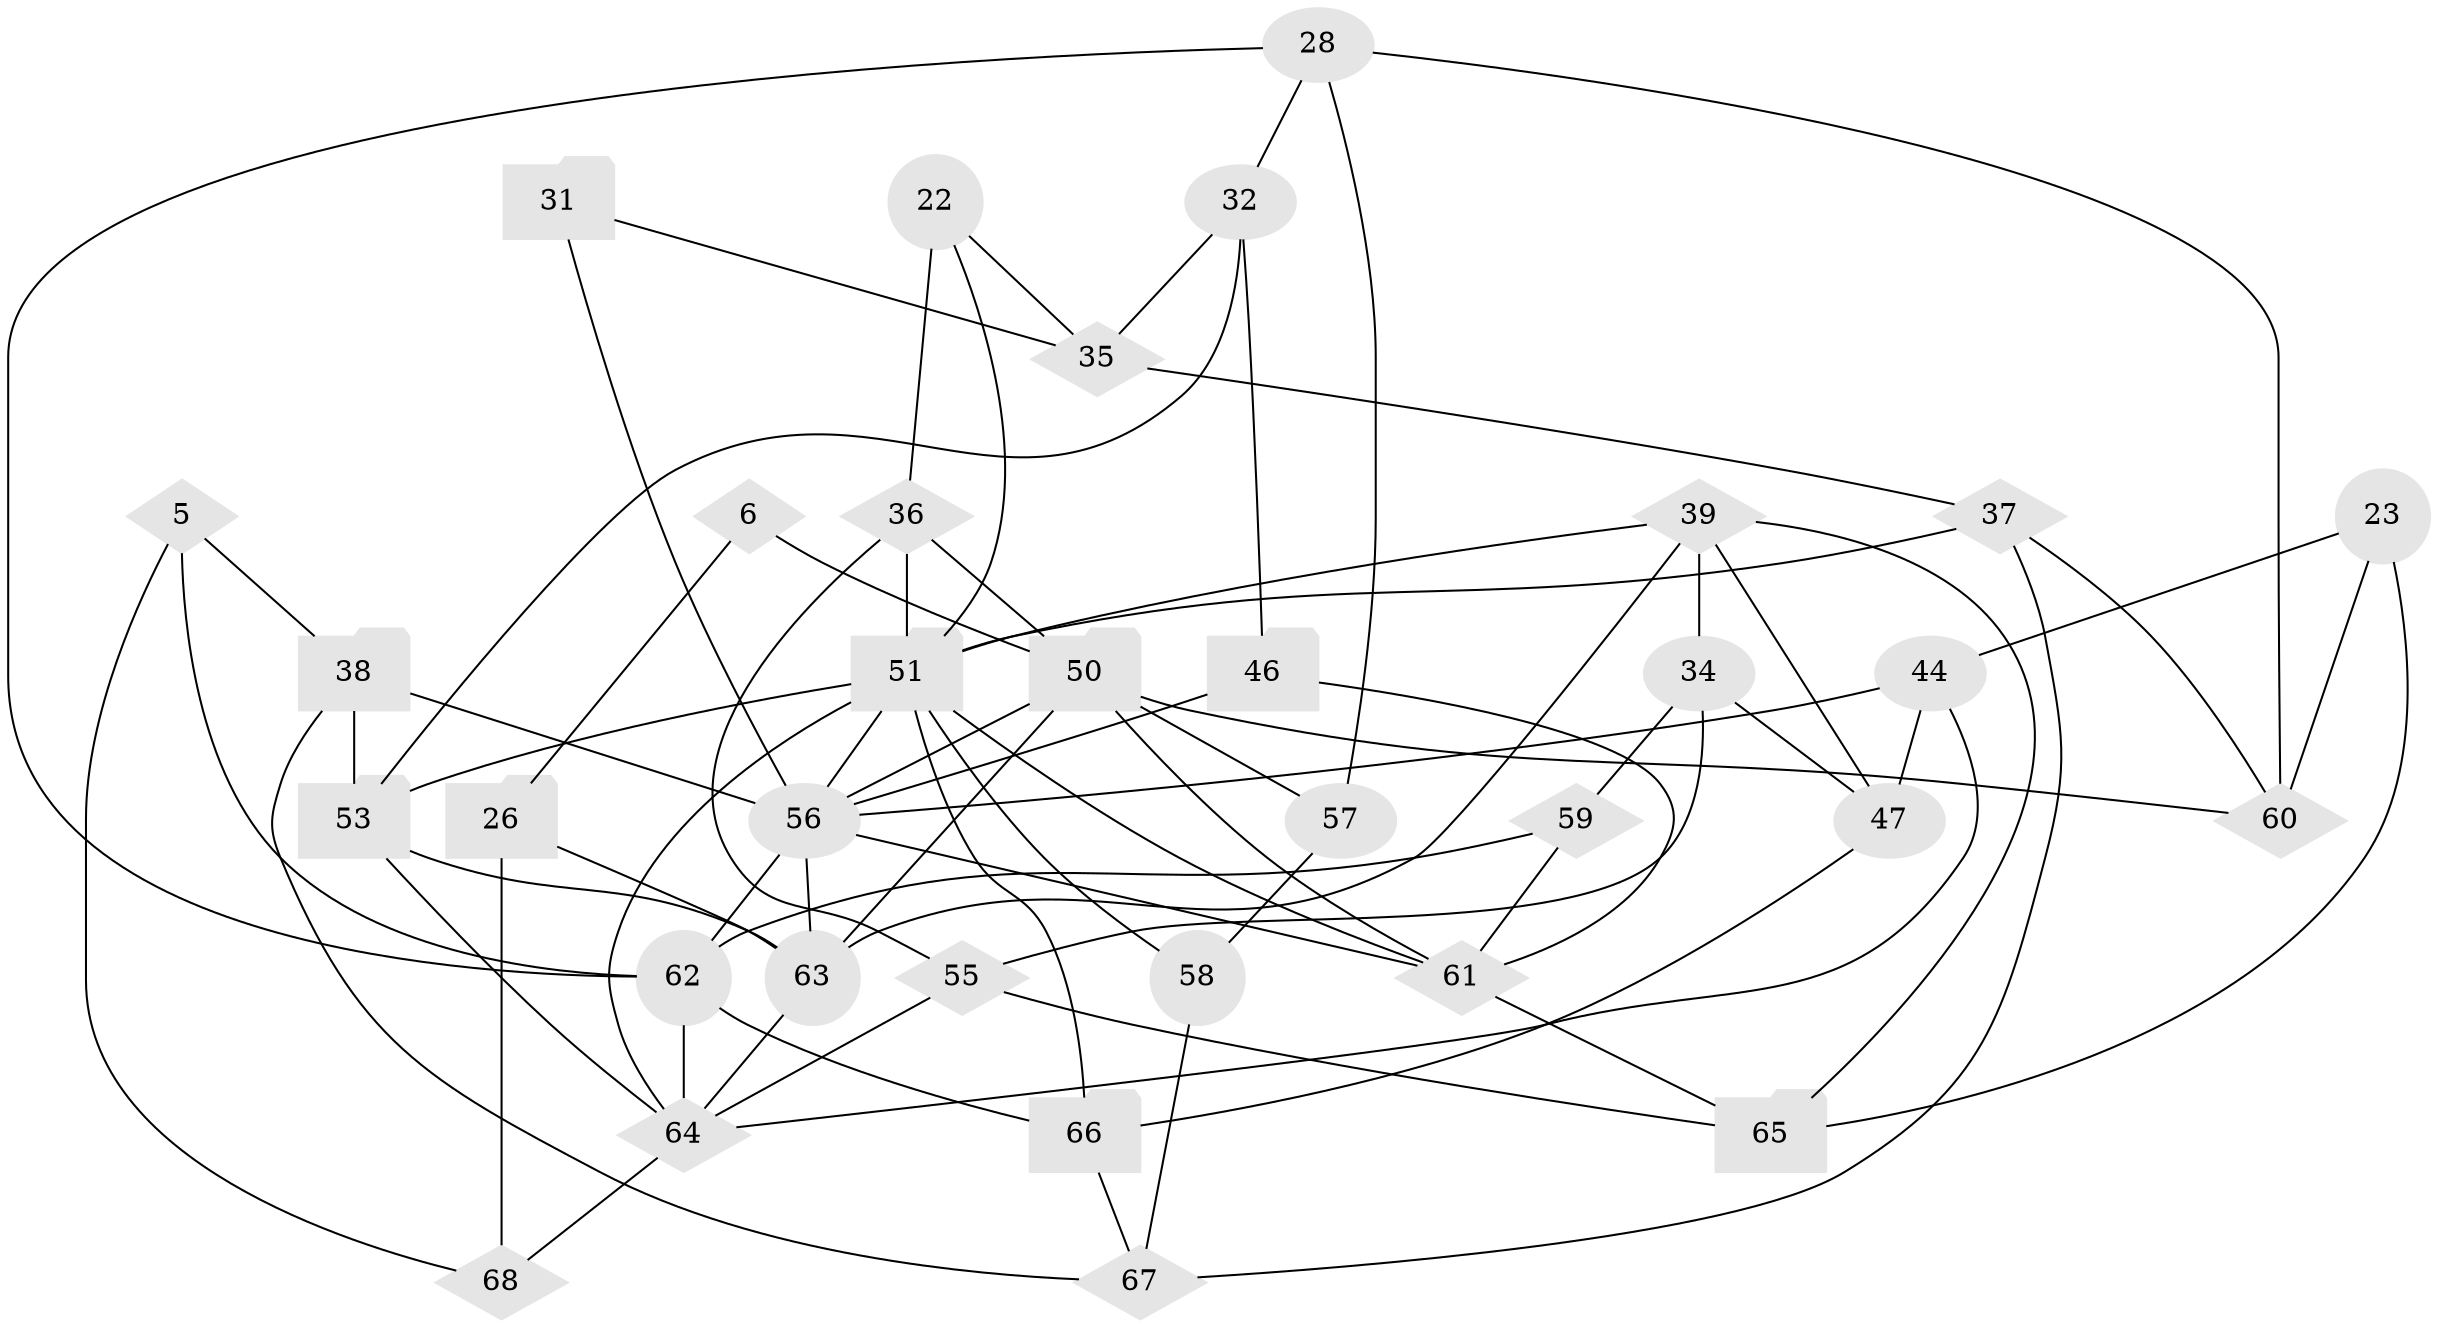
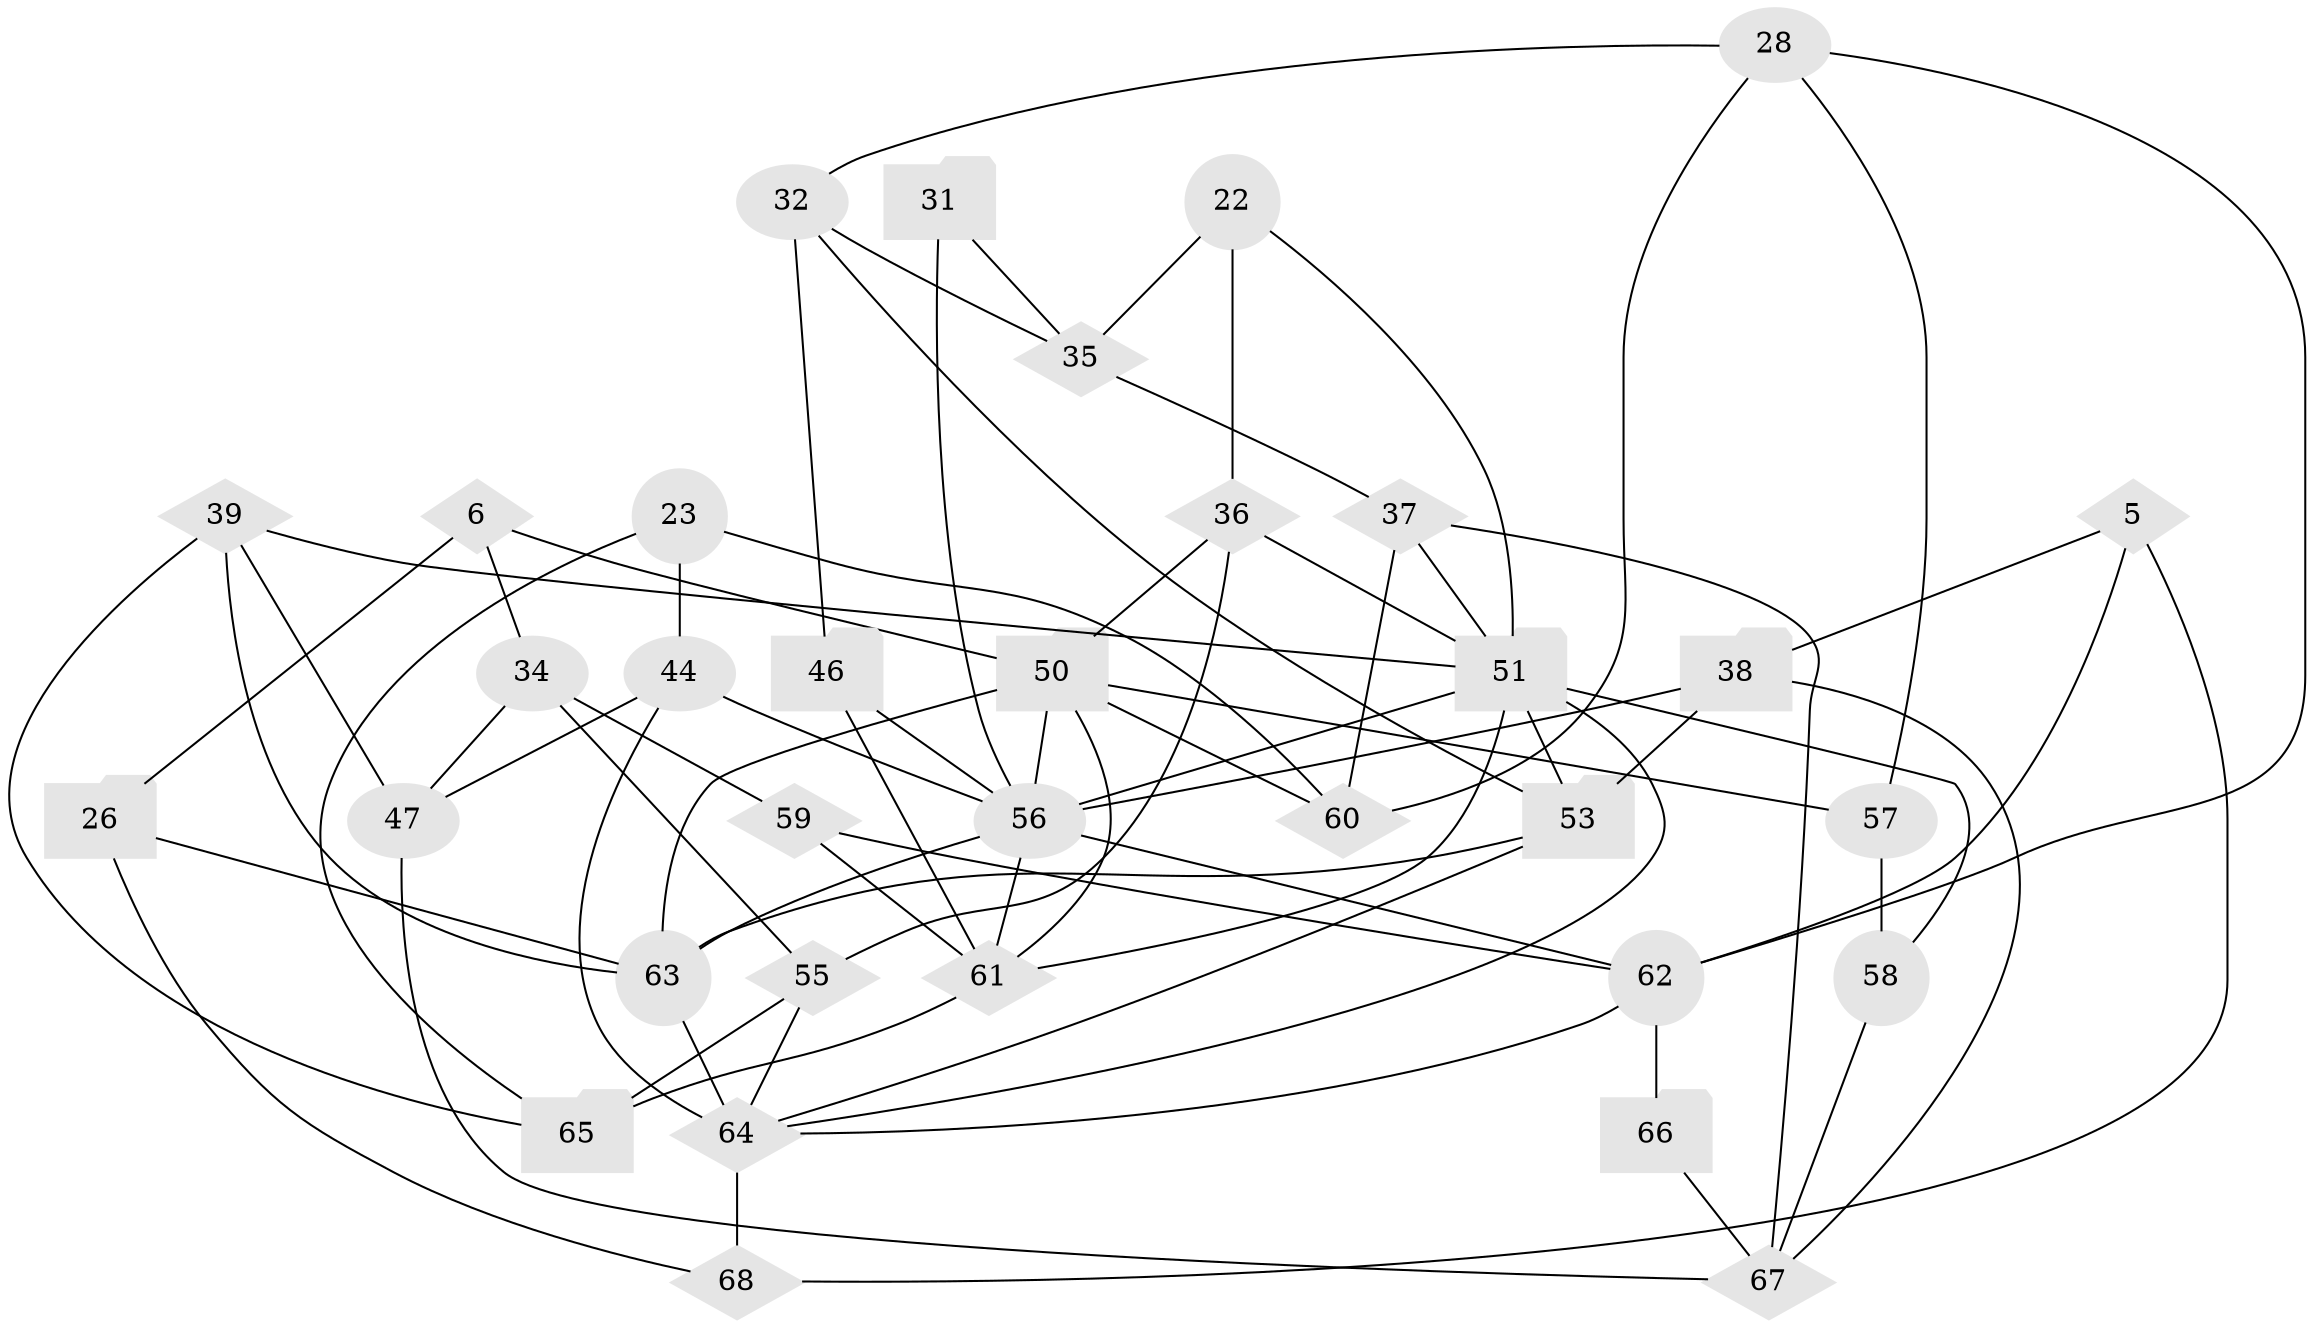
(1699, 595) -> (510, 610)
(1039, 920) -> none
(1461, 1054) -> (932, 1244)
